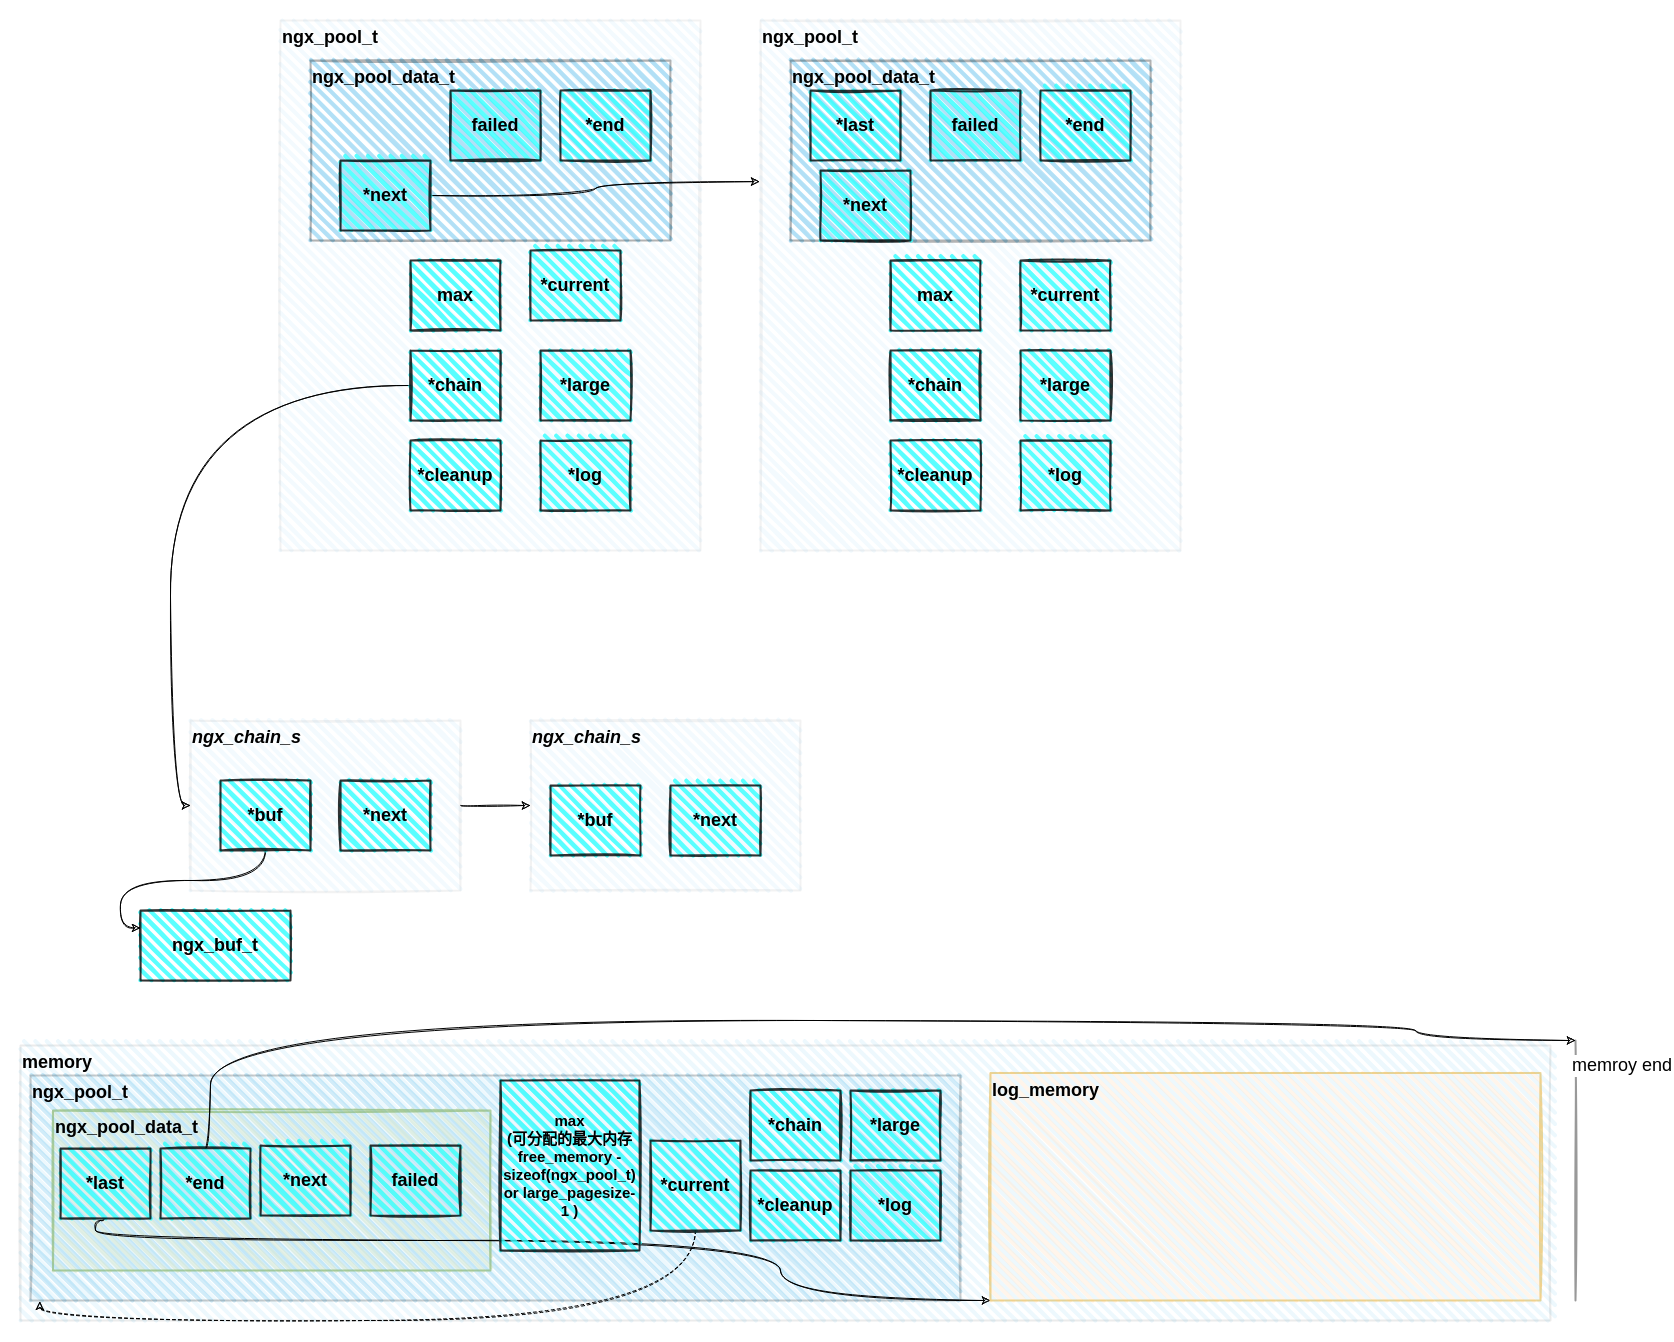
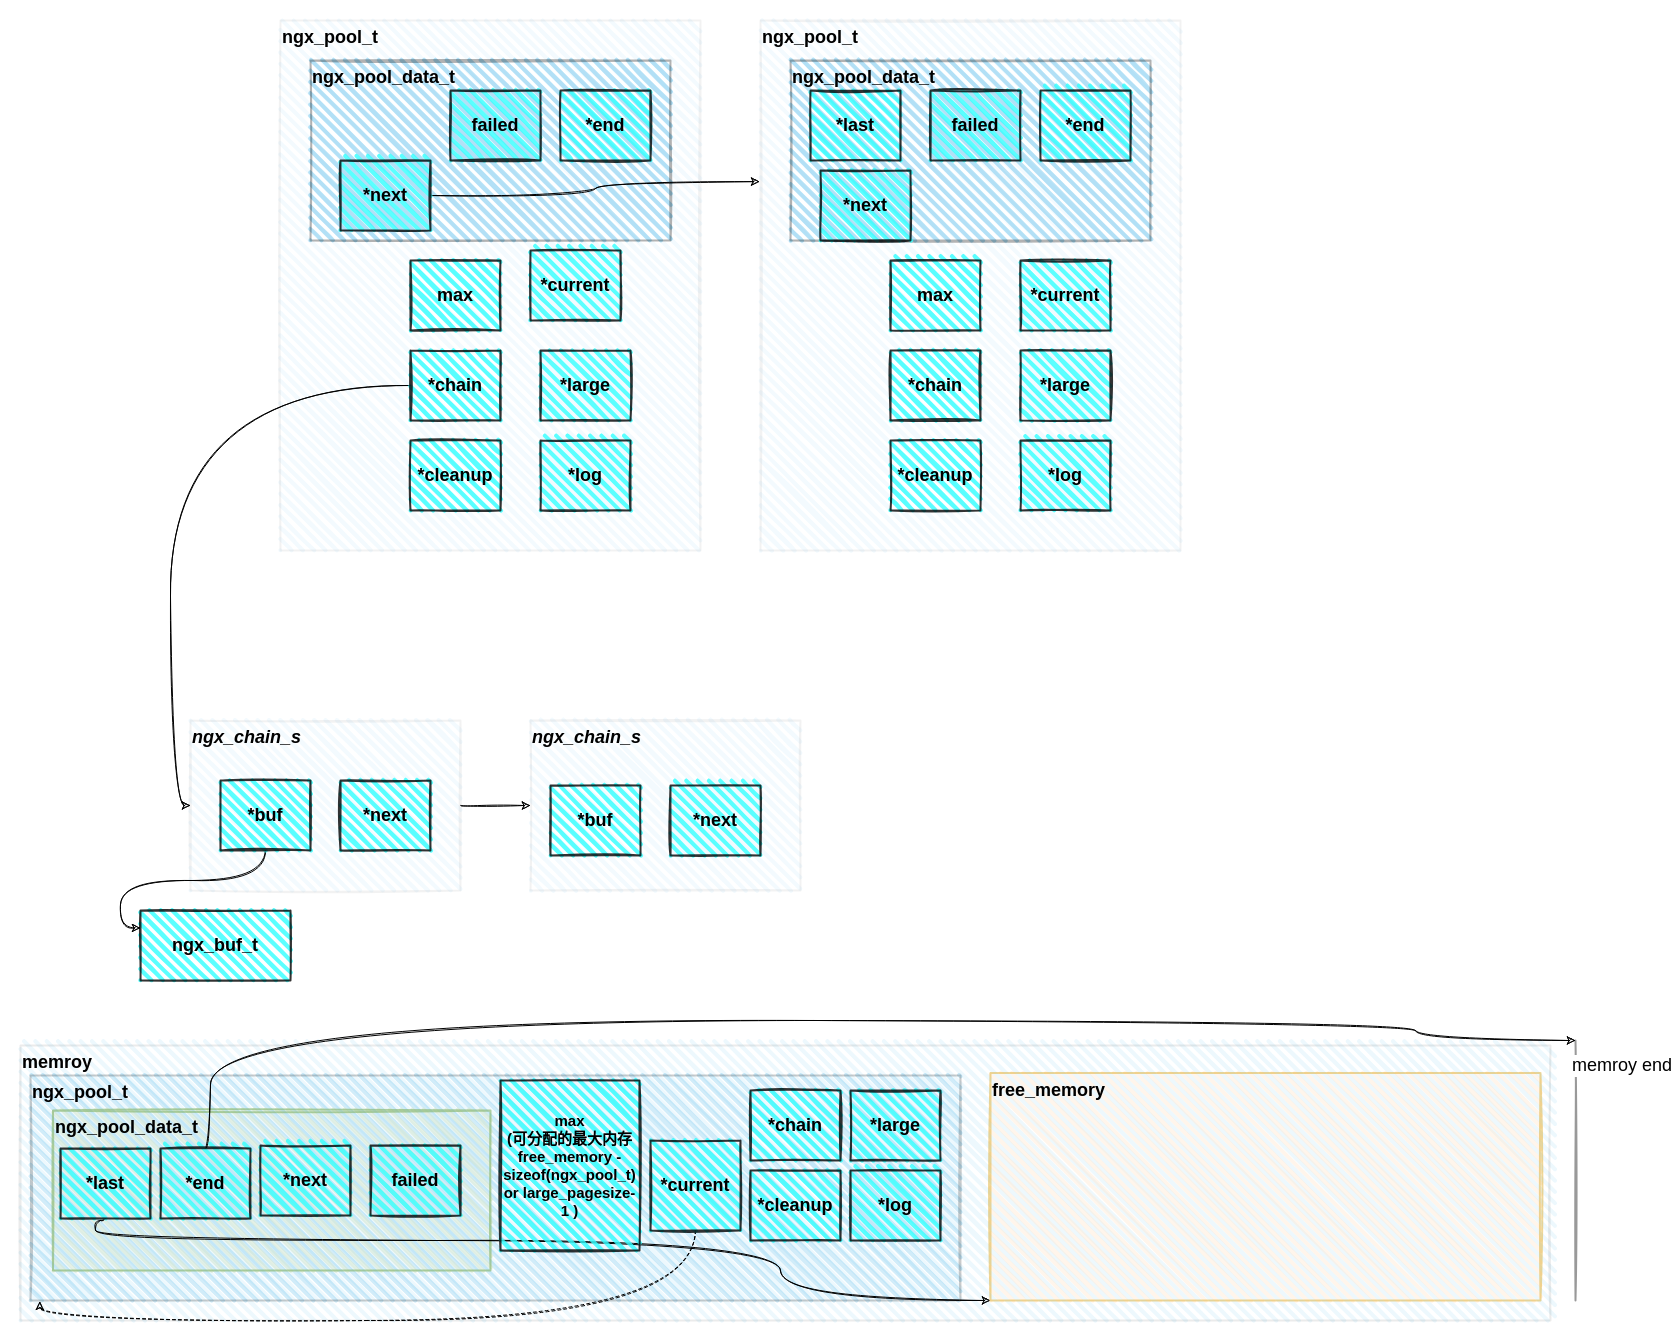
(53, 1063) -> (53, 1063)
(1041, 1091) -> (1048, 1091)
